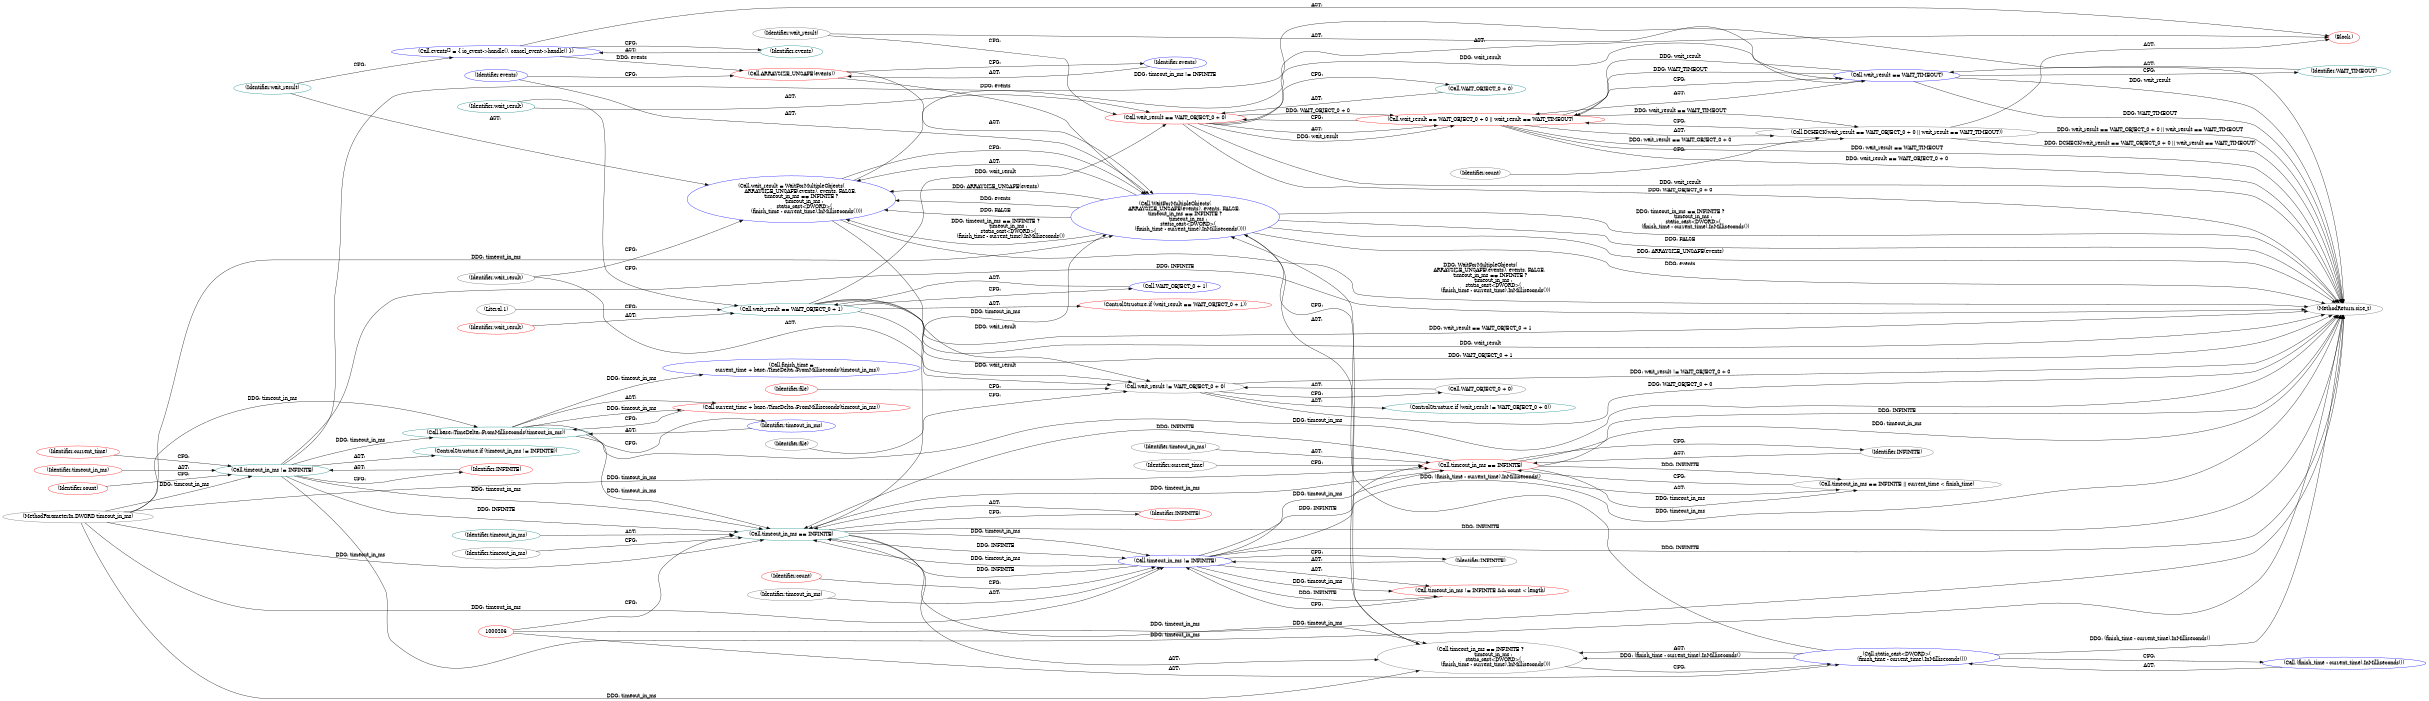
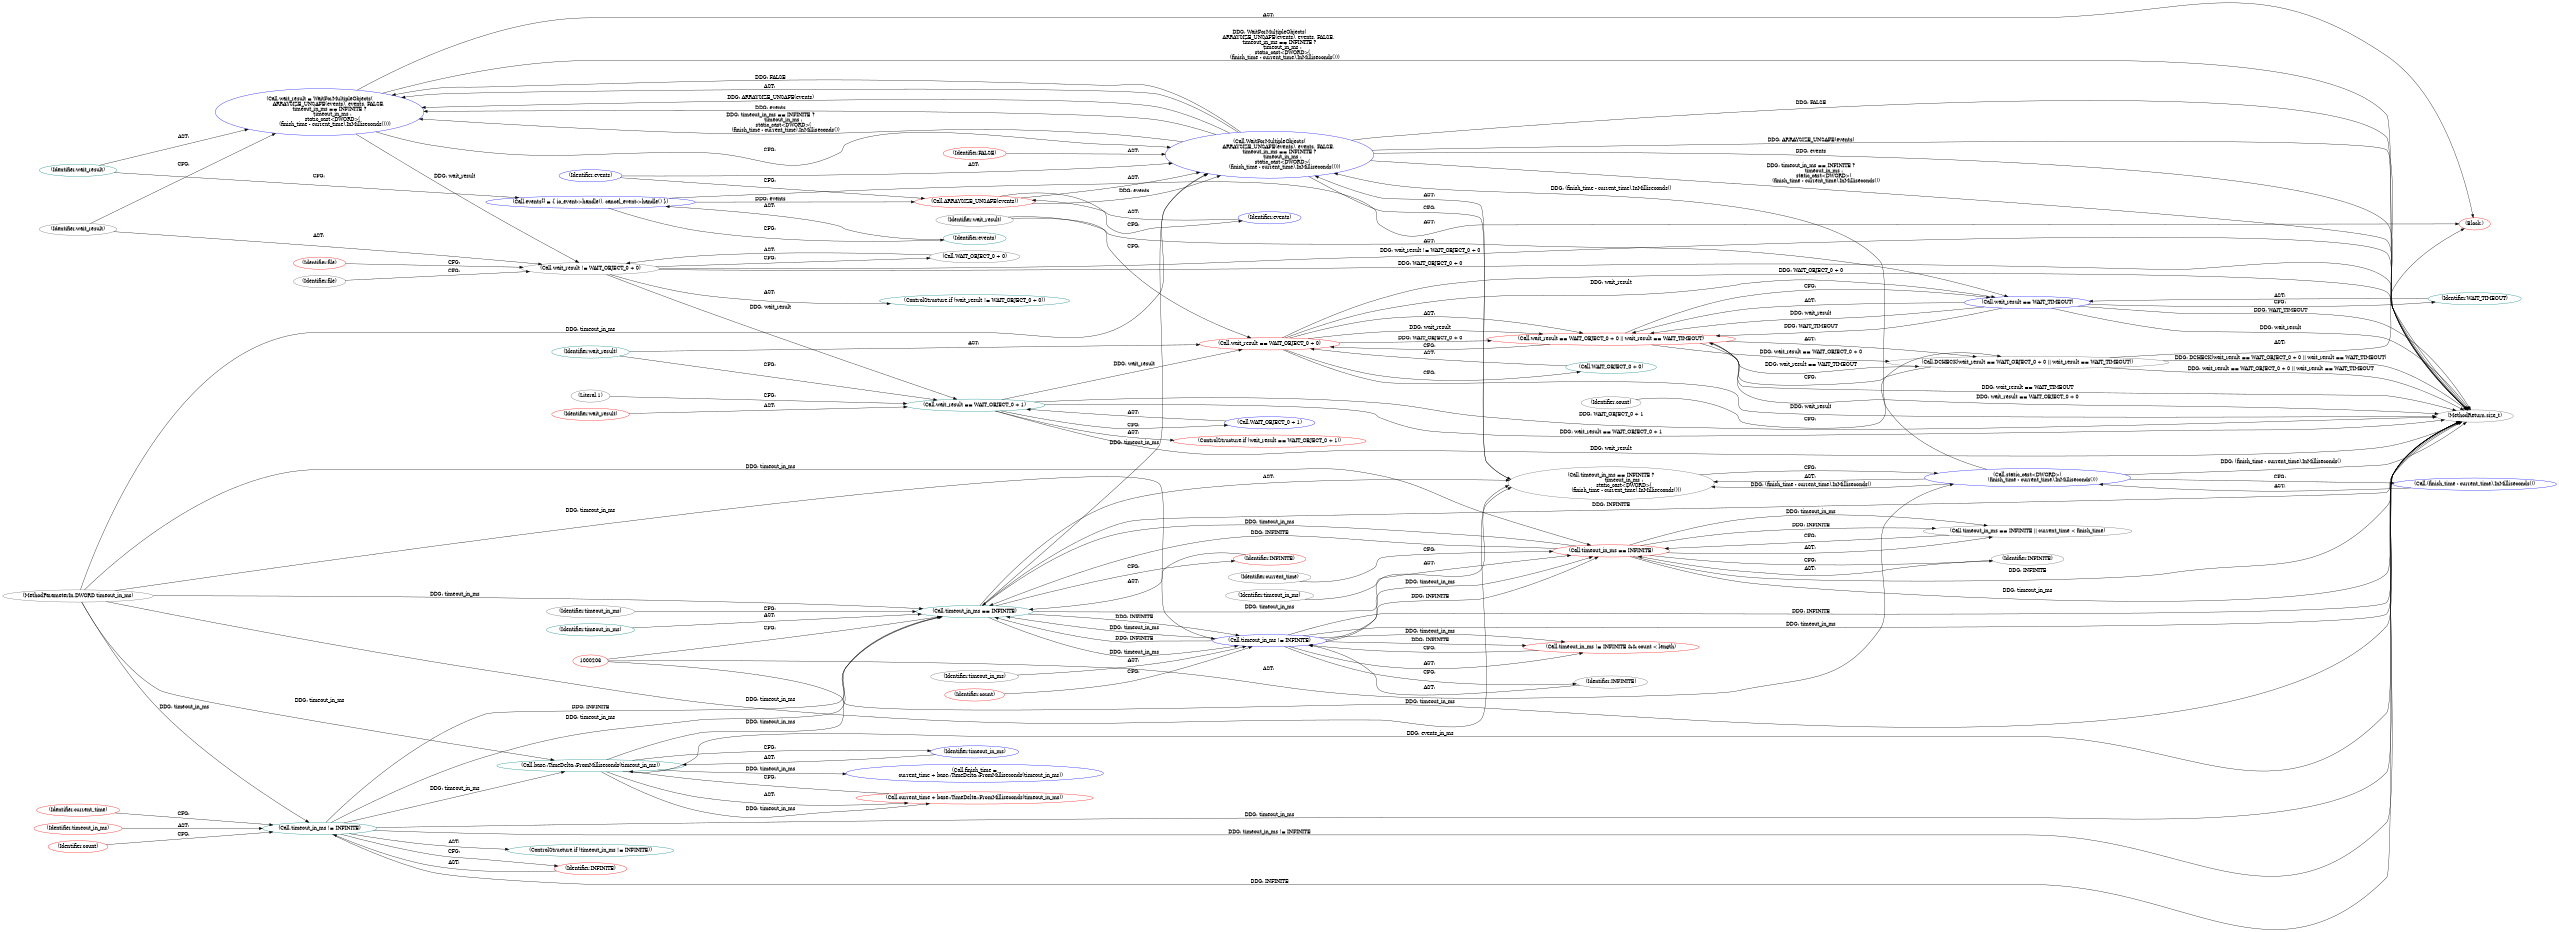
none -> (975, 153)
(978, 375) -> (779, 338)
(1318, 421) -> (1430, 734)
